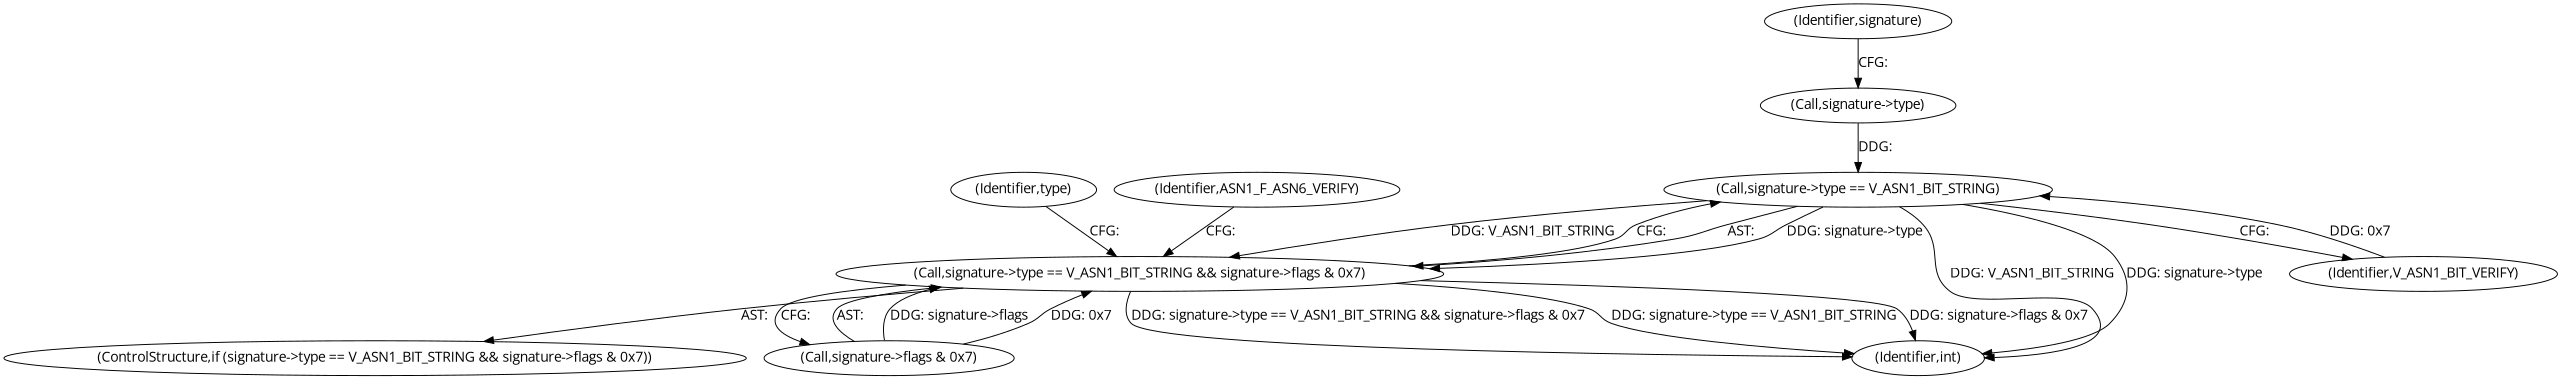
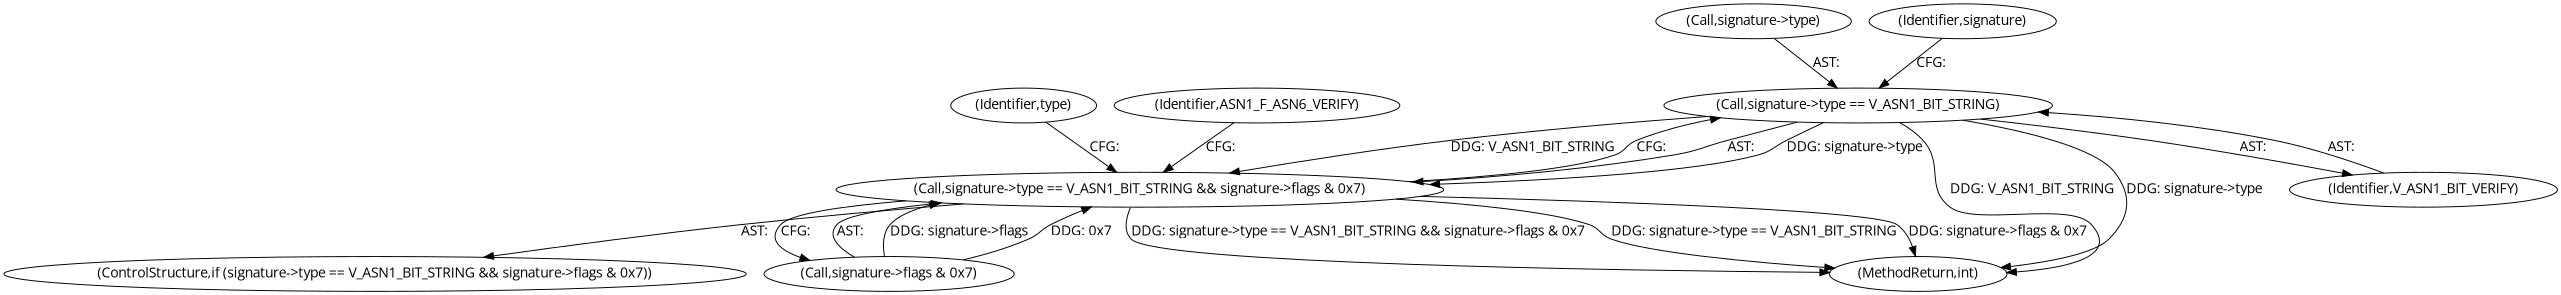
(1858, 59) -> (1915, 60)
(1878, 148) -> (1828, 63)
(2257, 232) -> (2255, 148)
(2361, 232) -> (2343, 148)
(1918, 358) -> (1918, 274)
